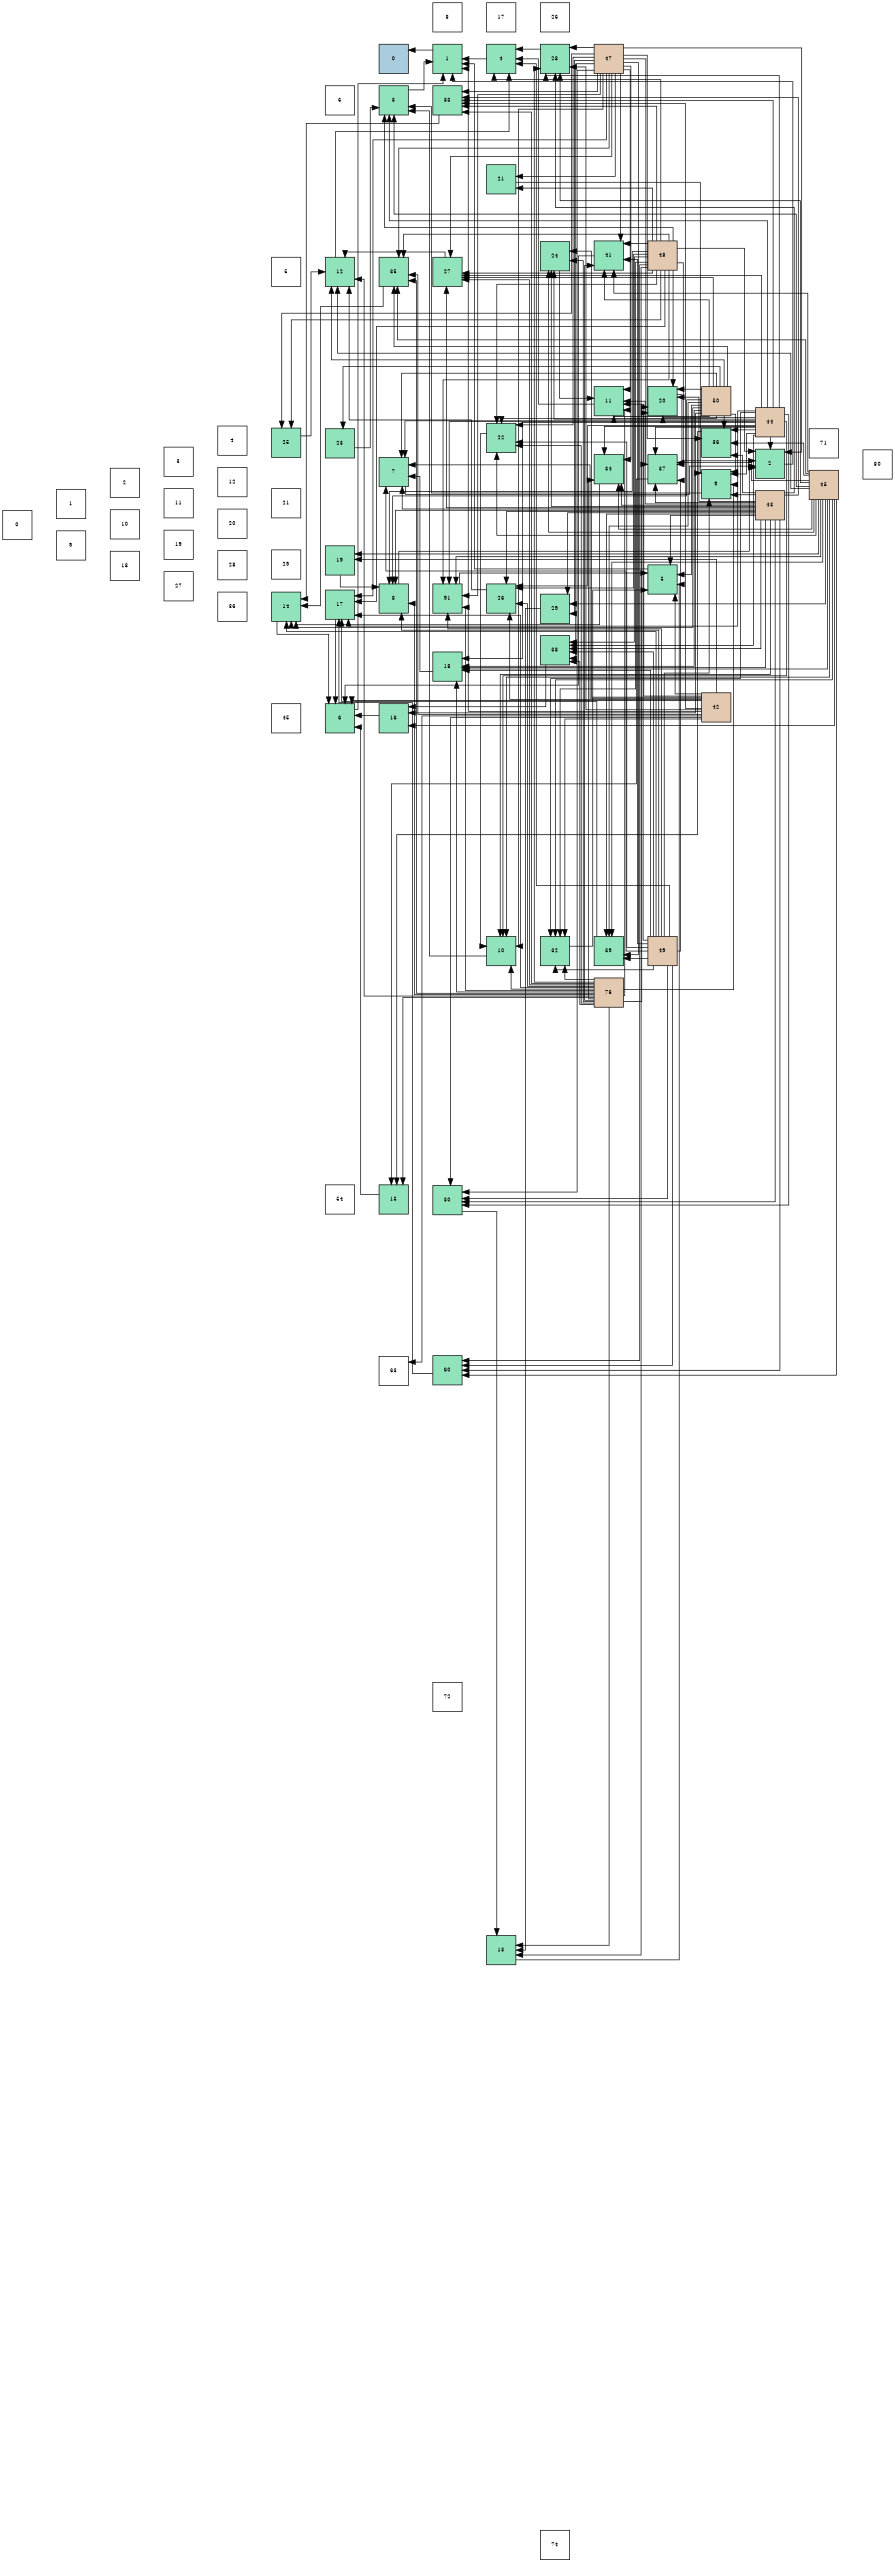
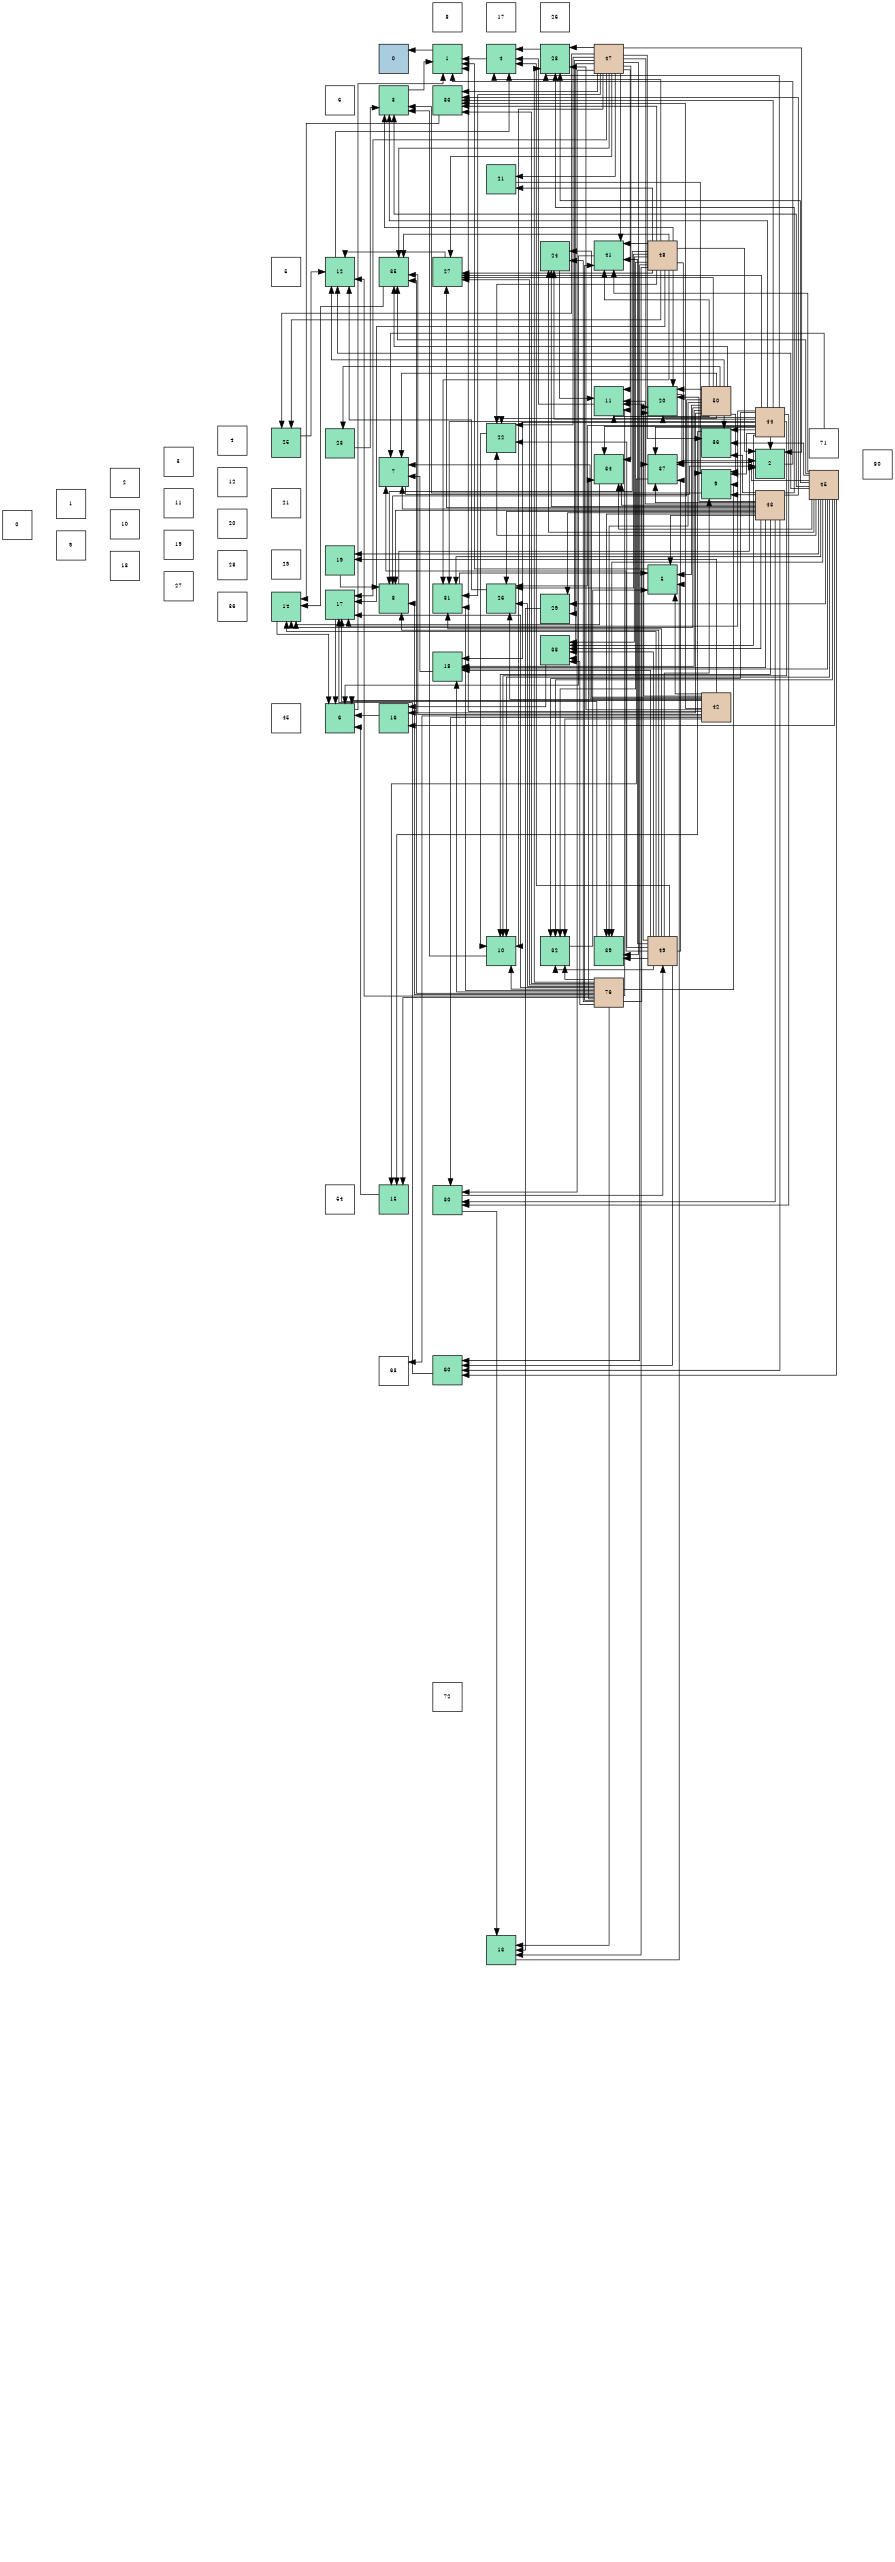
(565, 421) -> (597, 333)
(447, 599) -> (447, 599)
(581, 701) -> none
(668, 1181) -> (663, 1184)
(555, 2545) -> none
